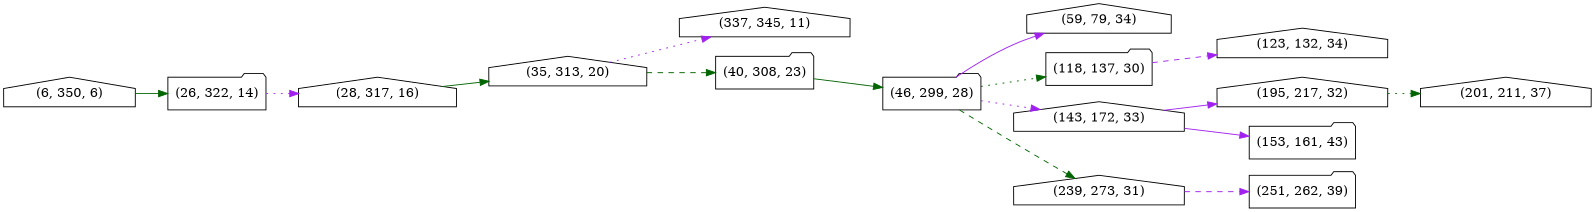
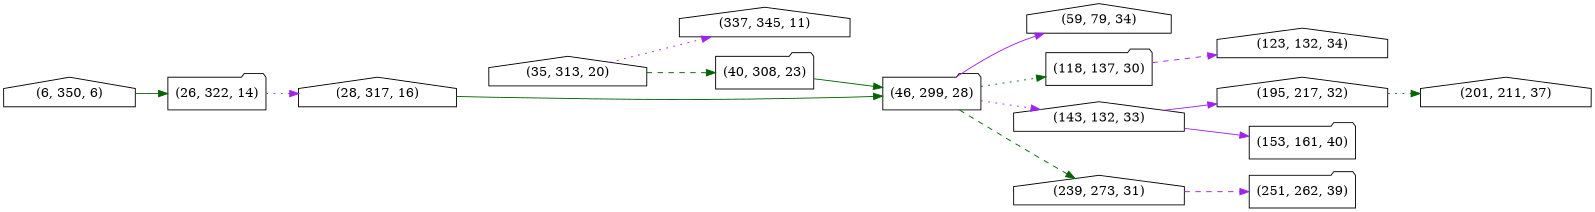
(461, 84) -> (665, 100)
(1099, 118) -> (1099, 118)
(1302, 143) -> (1302, 143)
